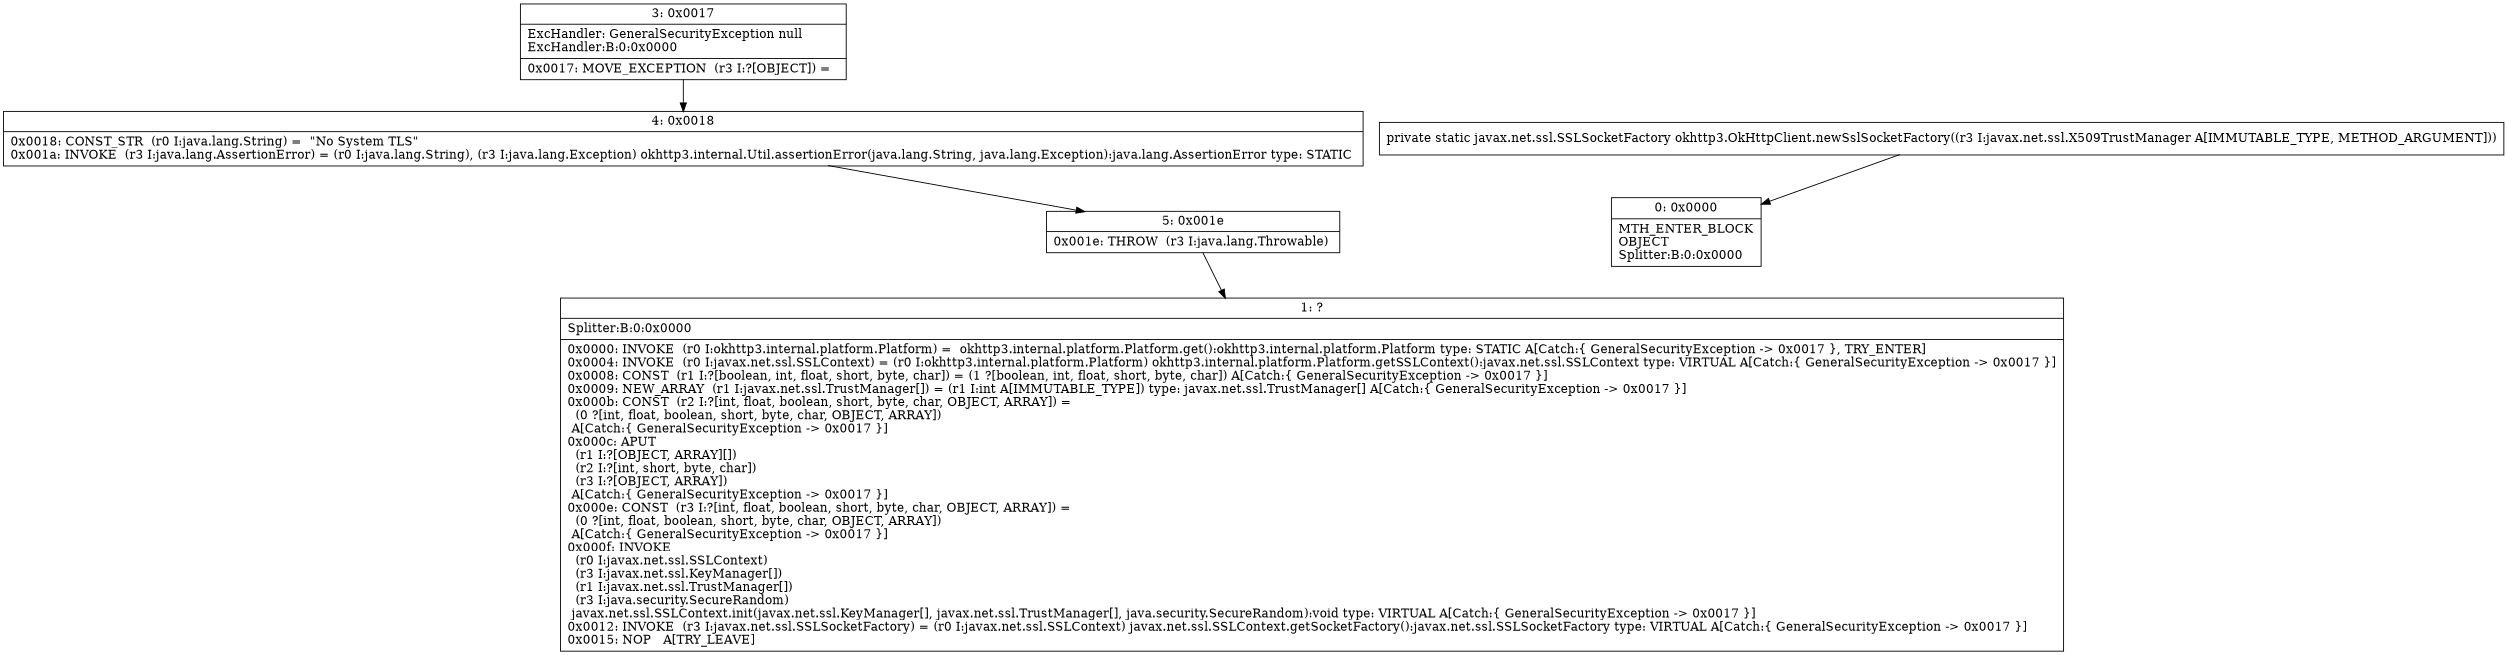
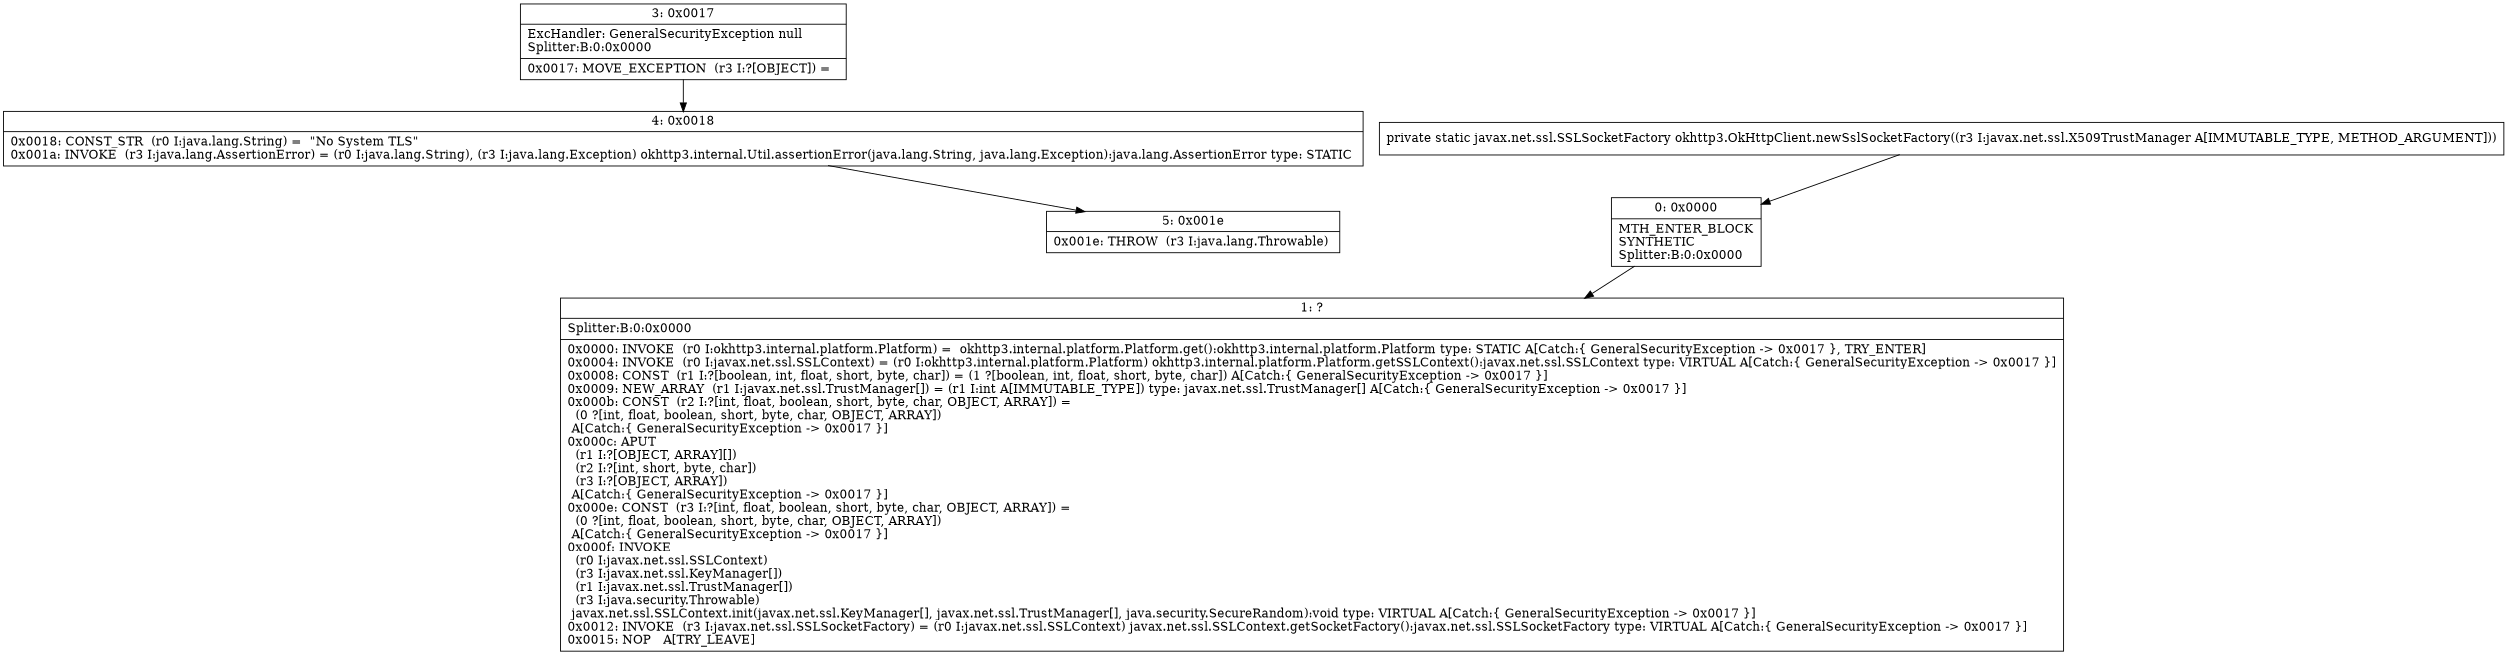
(603, 48) -> (590, 48)
(1644, 242) -> (1657, 242)
(1212, 271) -> (1613, 280)
(678, 601) -> (664, 601)
